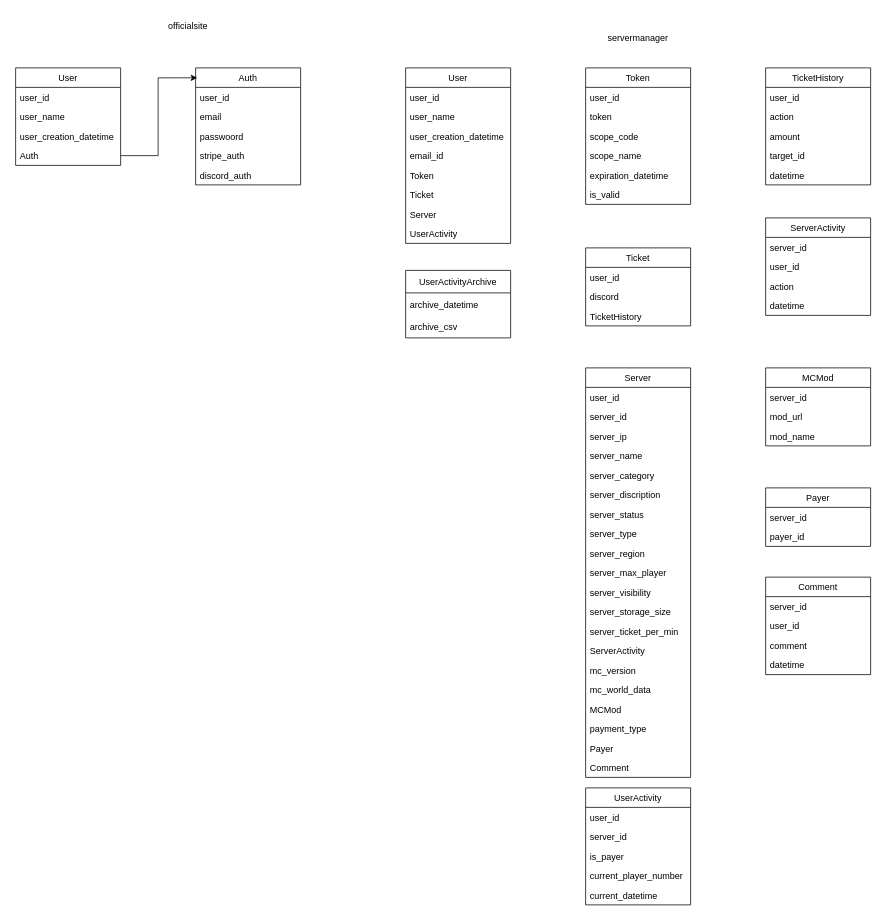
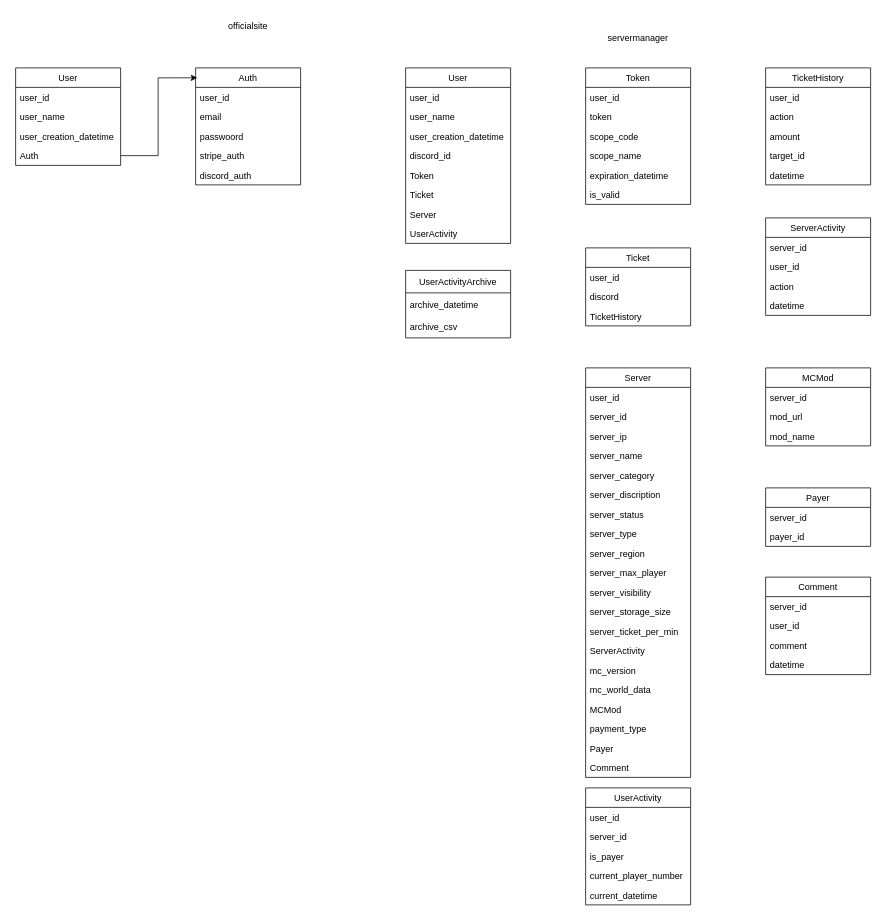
(188, 27) -> (248, 27)
(426, 156) -> (432, 156)
